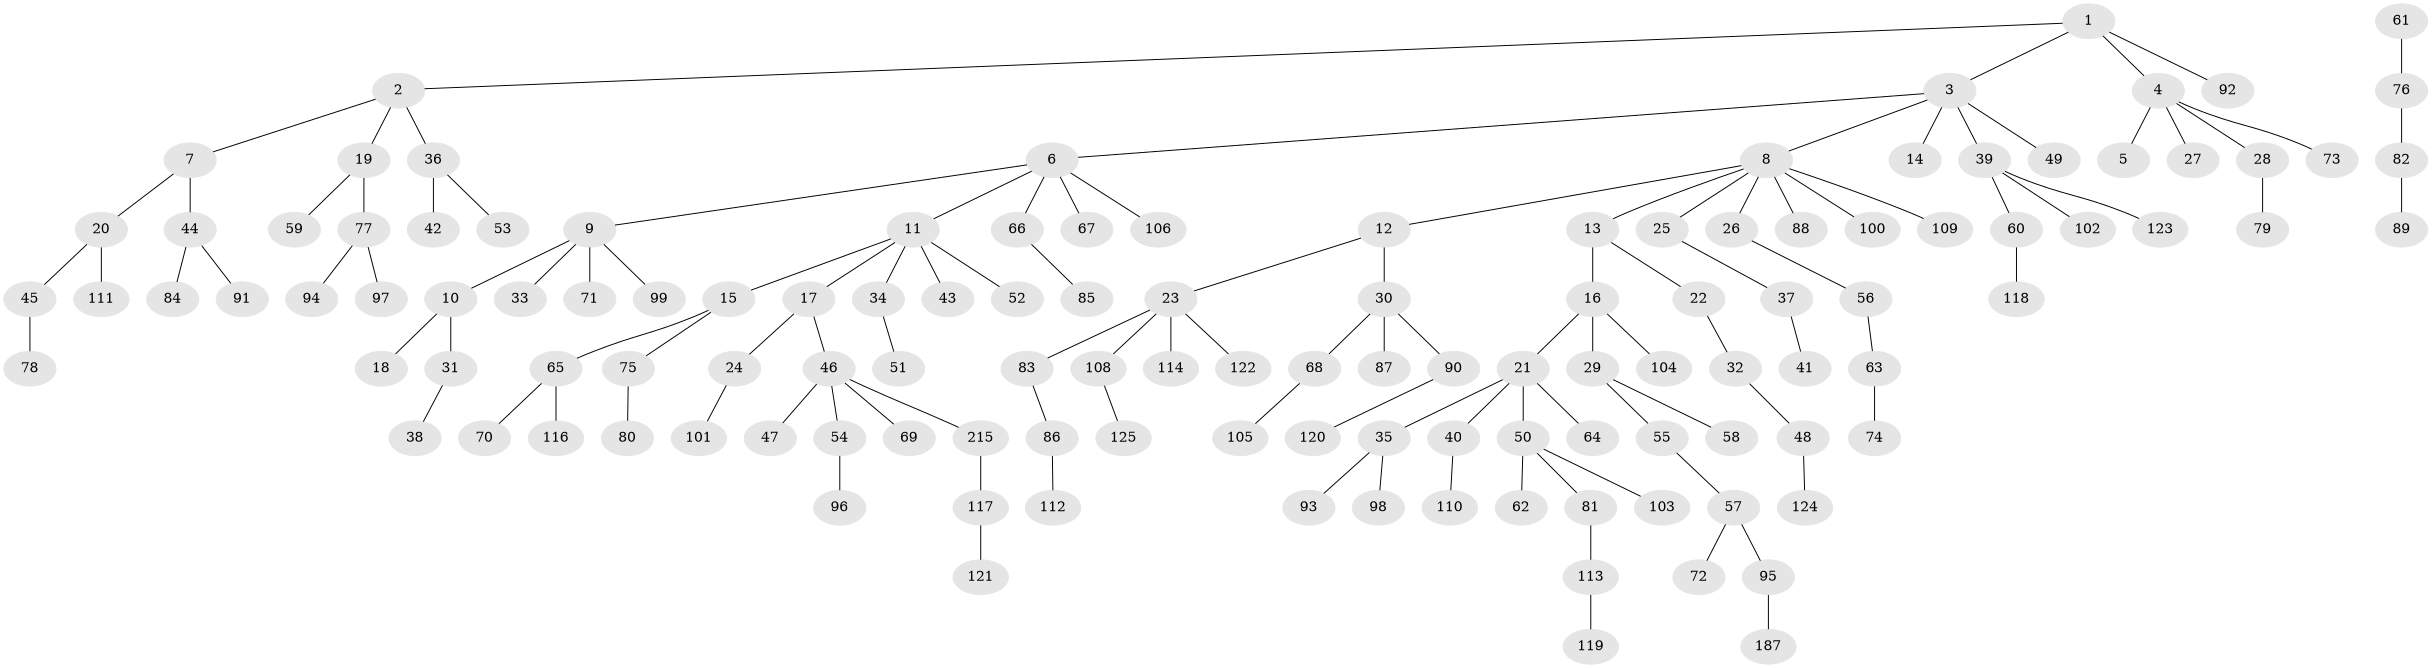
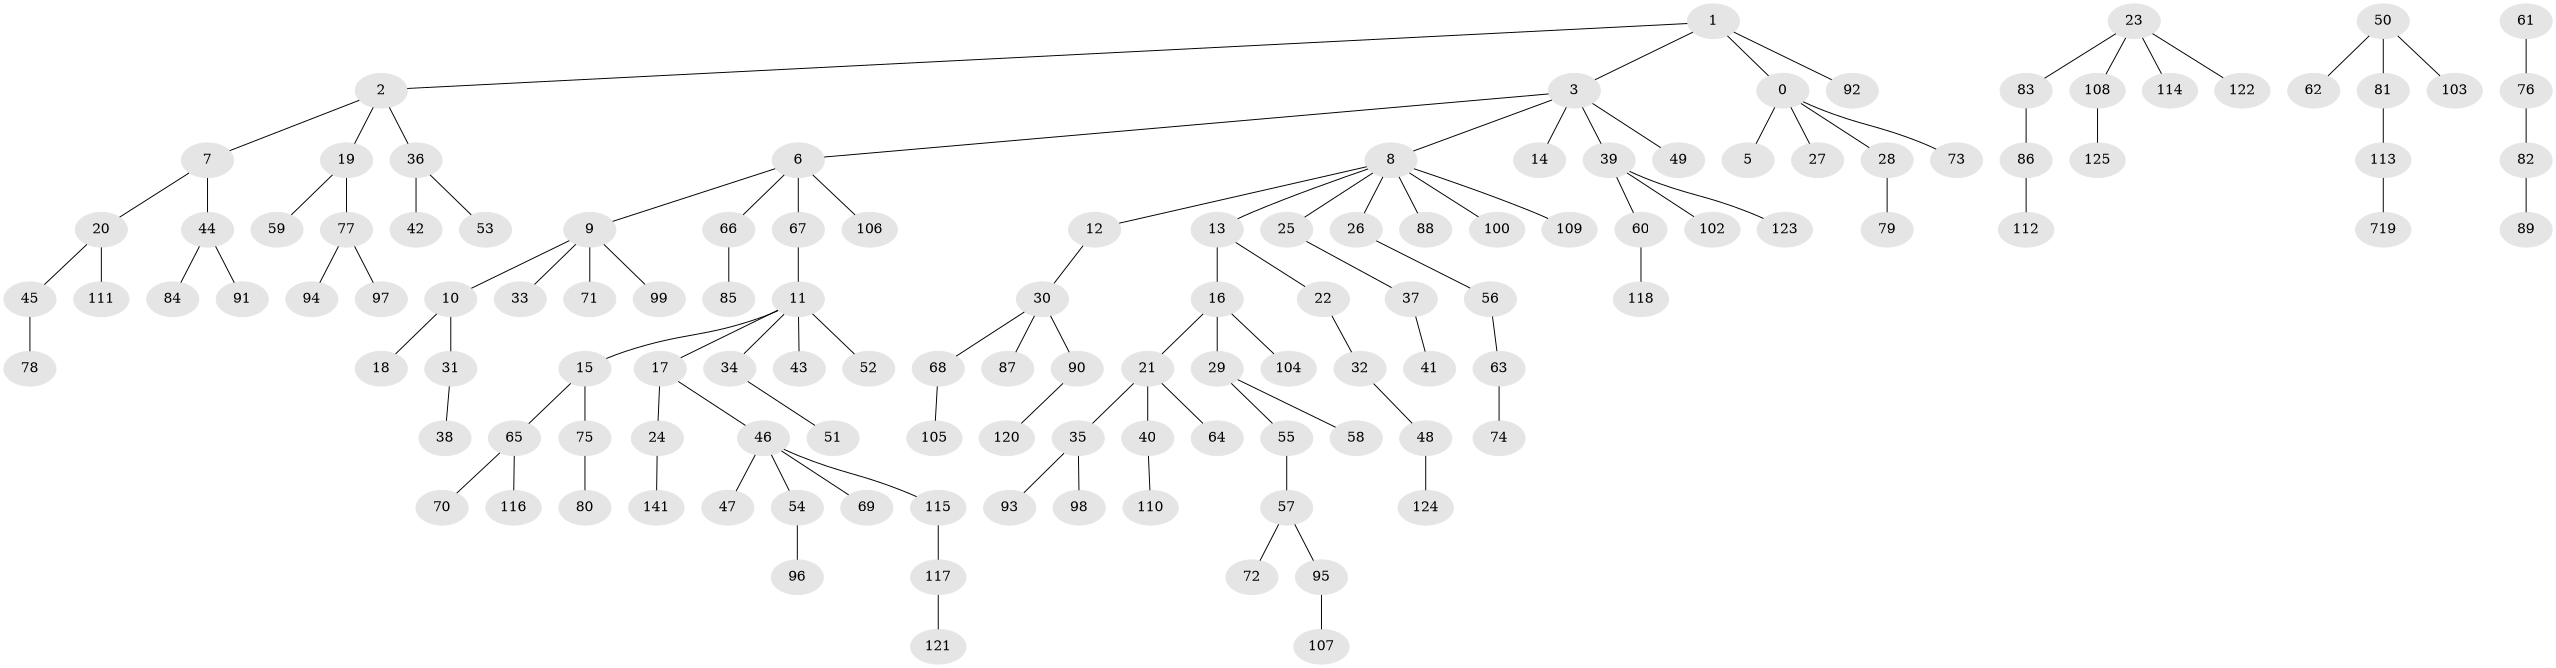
(2158, 91) -> (1783, 91)
(983, 195) -> (798, 265)
(1277, 264) -> none
(1523, 404) -> none
(699, 438) -> (656, 508)
(981, 438) -> (938, 508)
(1591, 647) -> (2383, 230)
(1768, 647) -> (1321, 647)
